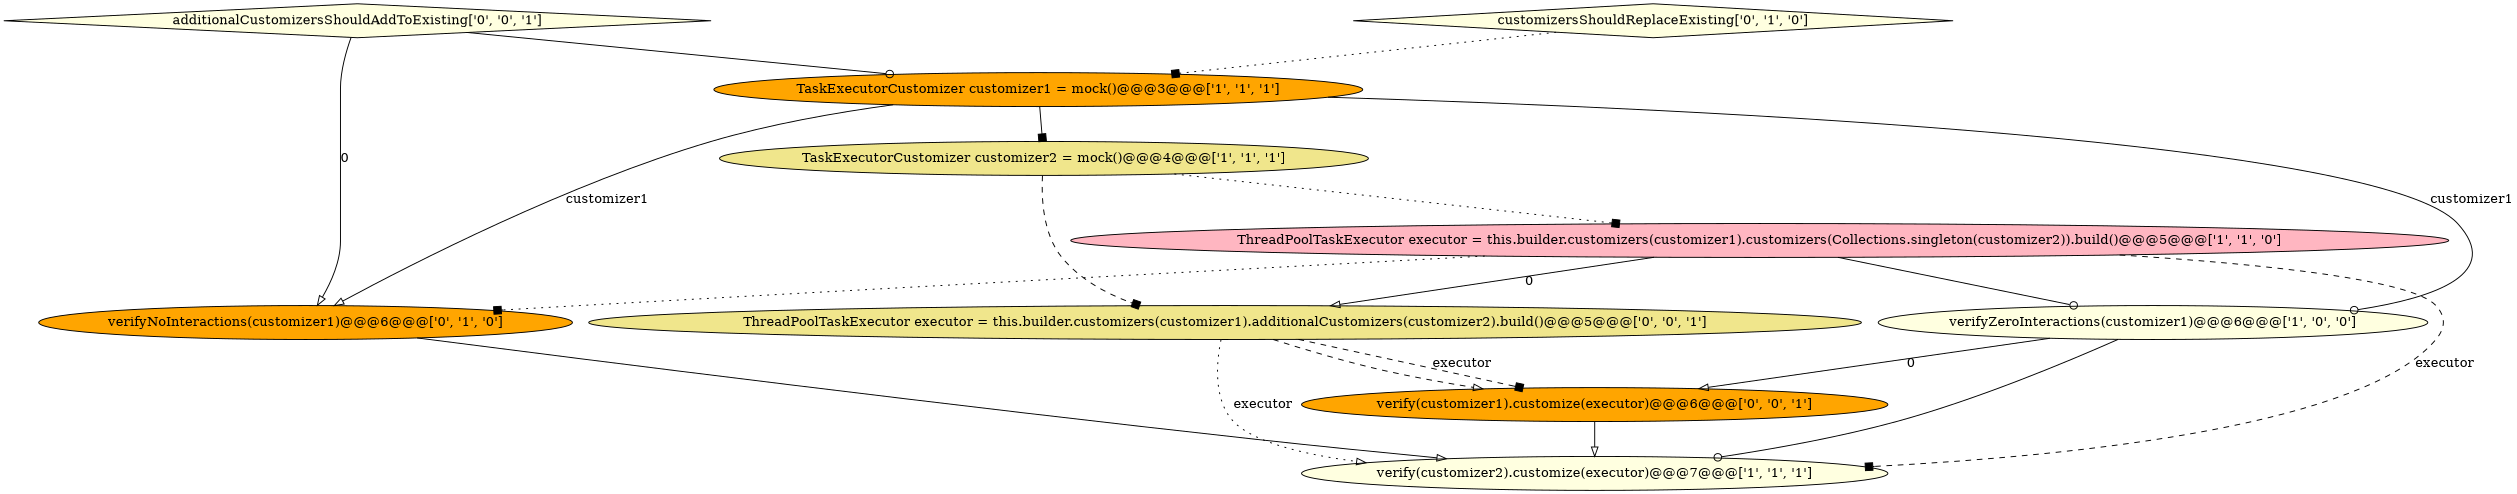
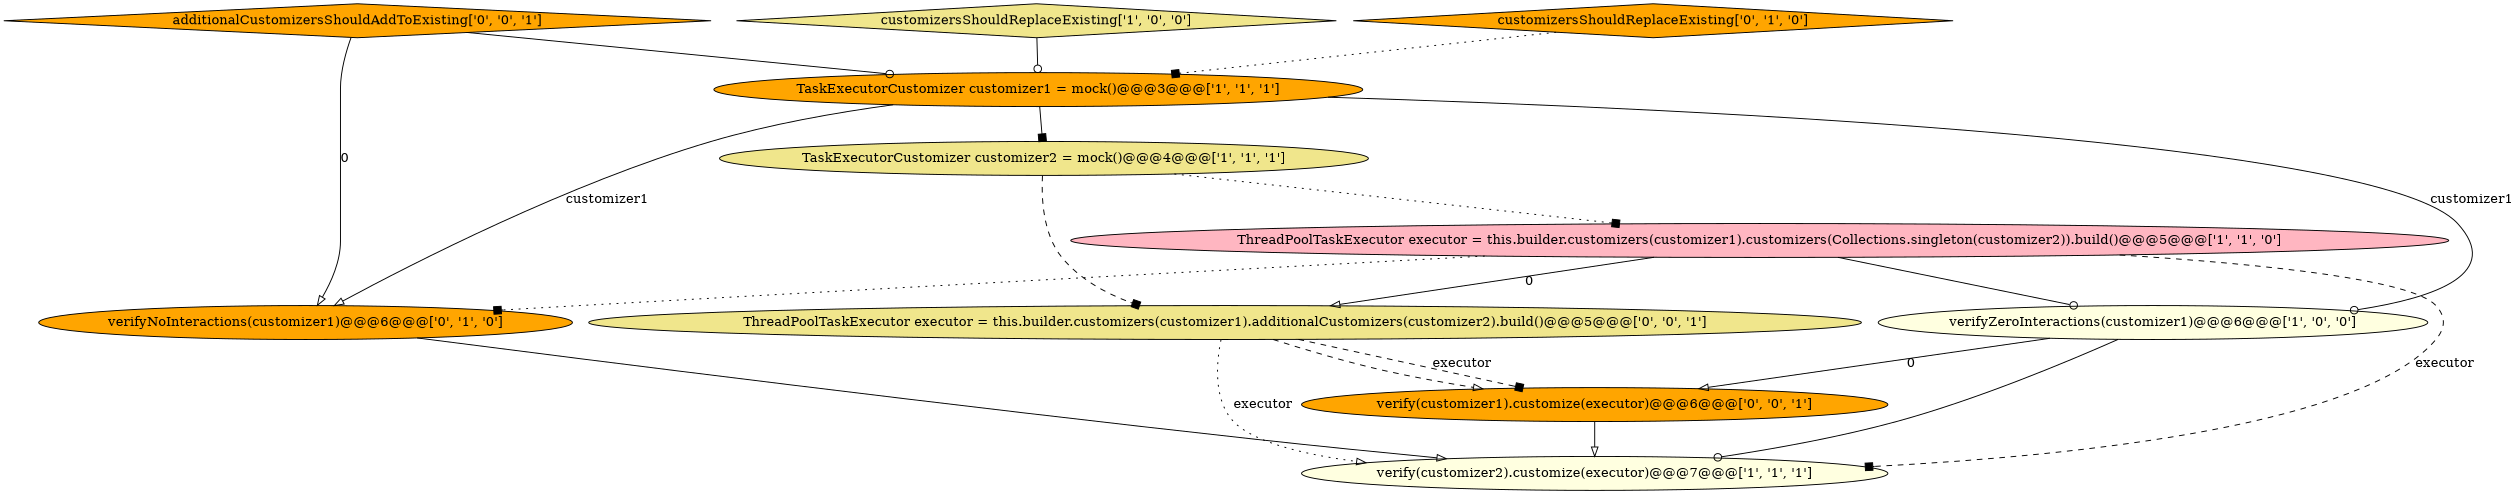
(357, 21) -> (357, 21)
none -> (1036, 21)
(1653, 21) -> (1653, 21)
